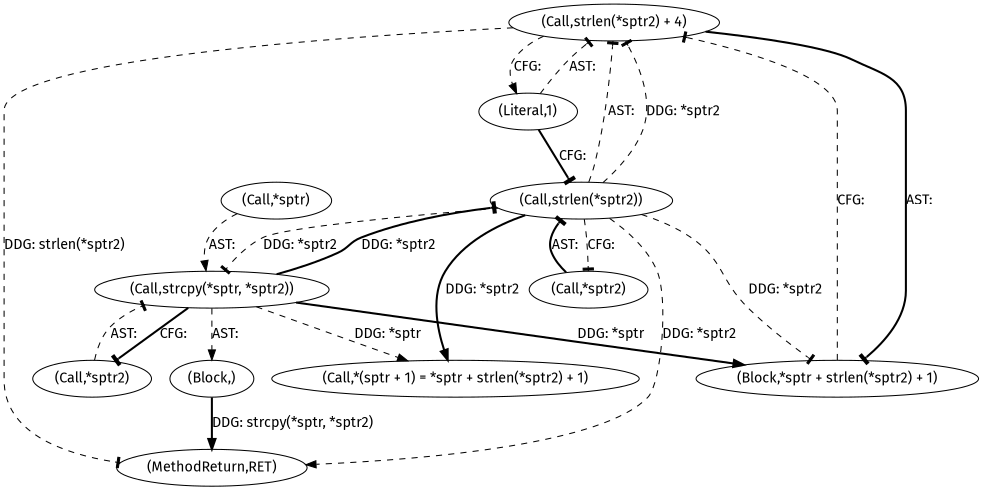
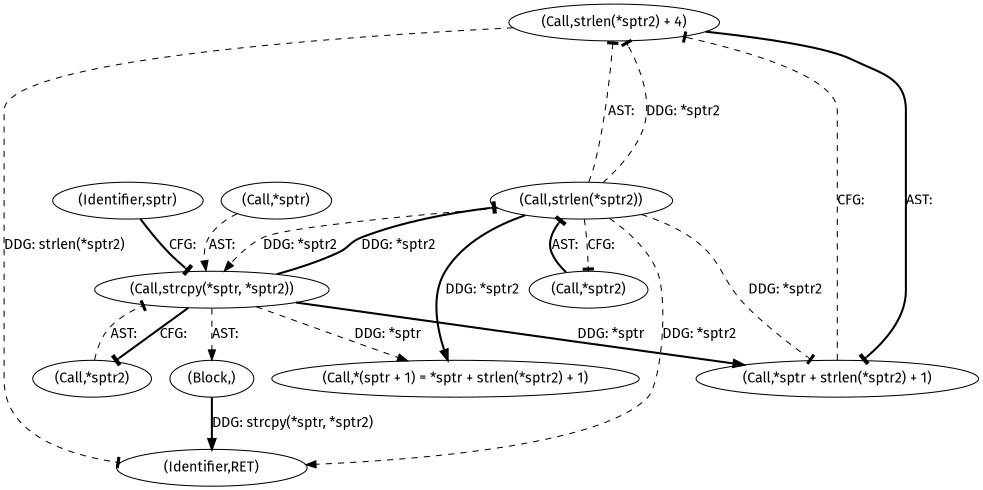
(528, 112) -> none
none -> (128, 201)
(359, 221) -> (359, 221)
(837, 379) -> (837, 379)
(212, 468) -> (212, 468)
